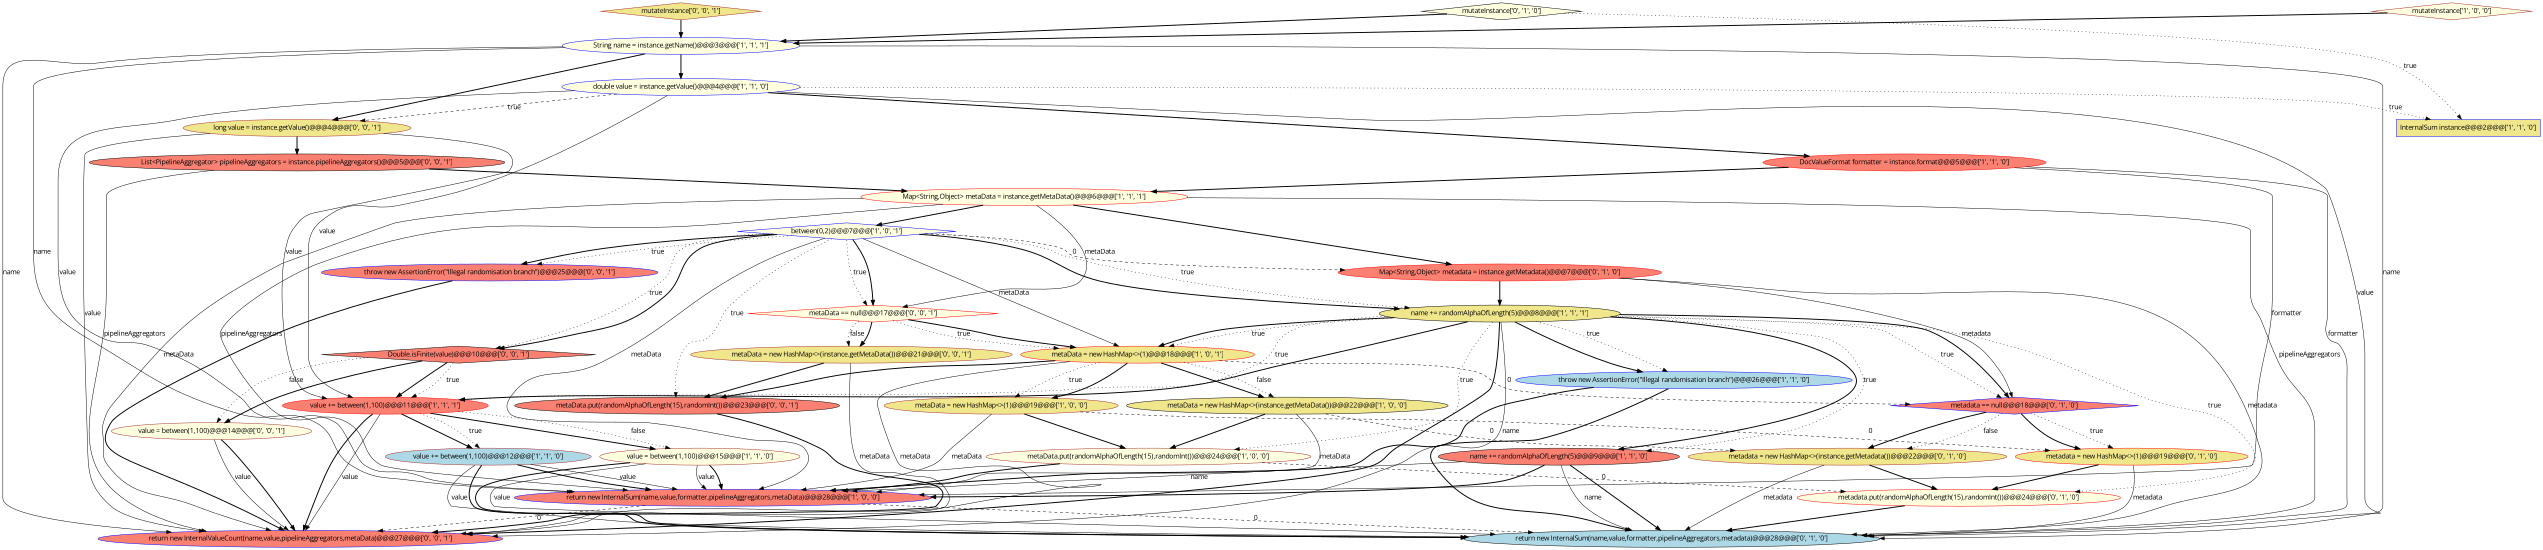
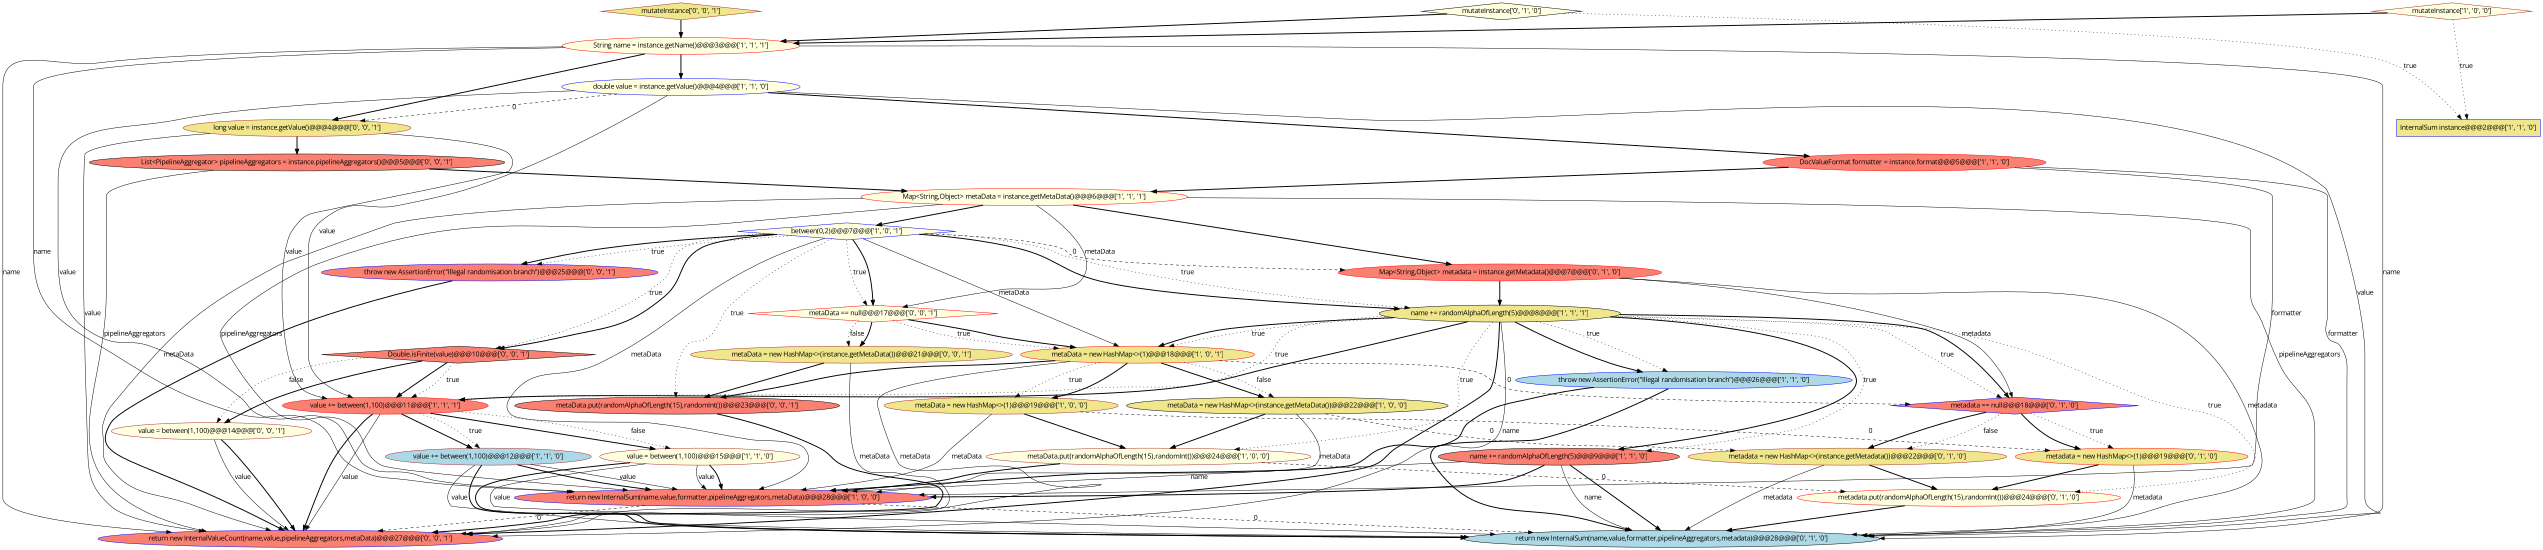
(681, 46) -> (681, 46)
(1614, 89) -> (2460, 67)
(514, 107) -> (514, 107)
